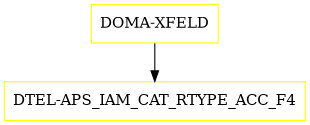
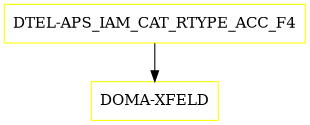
(155, 57) -> (155, 57)
